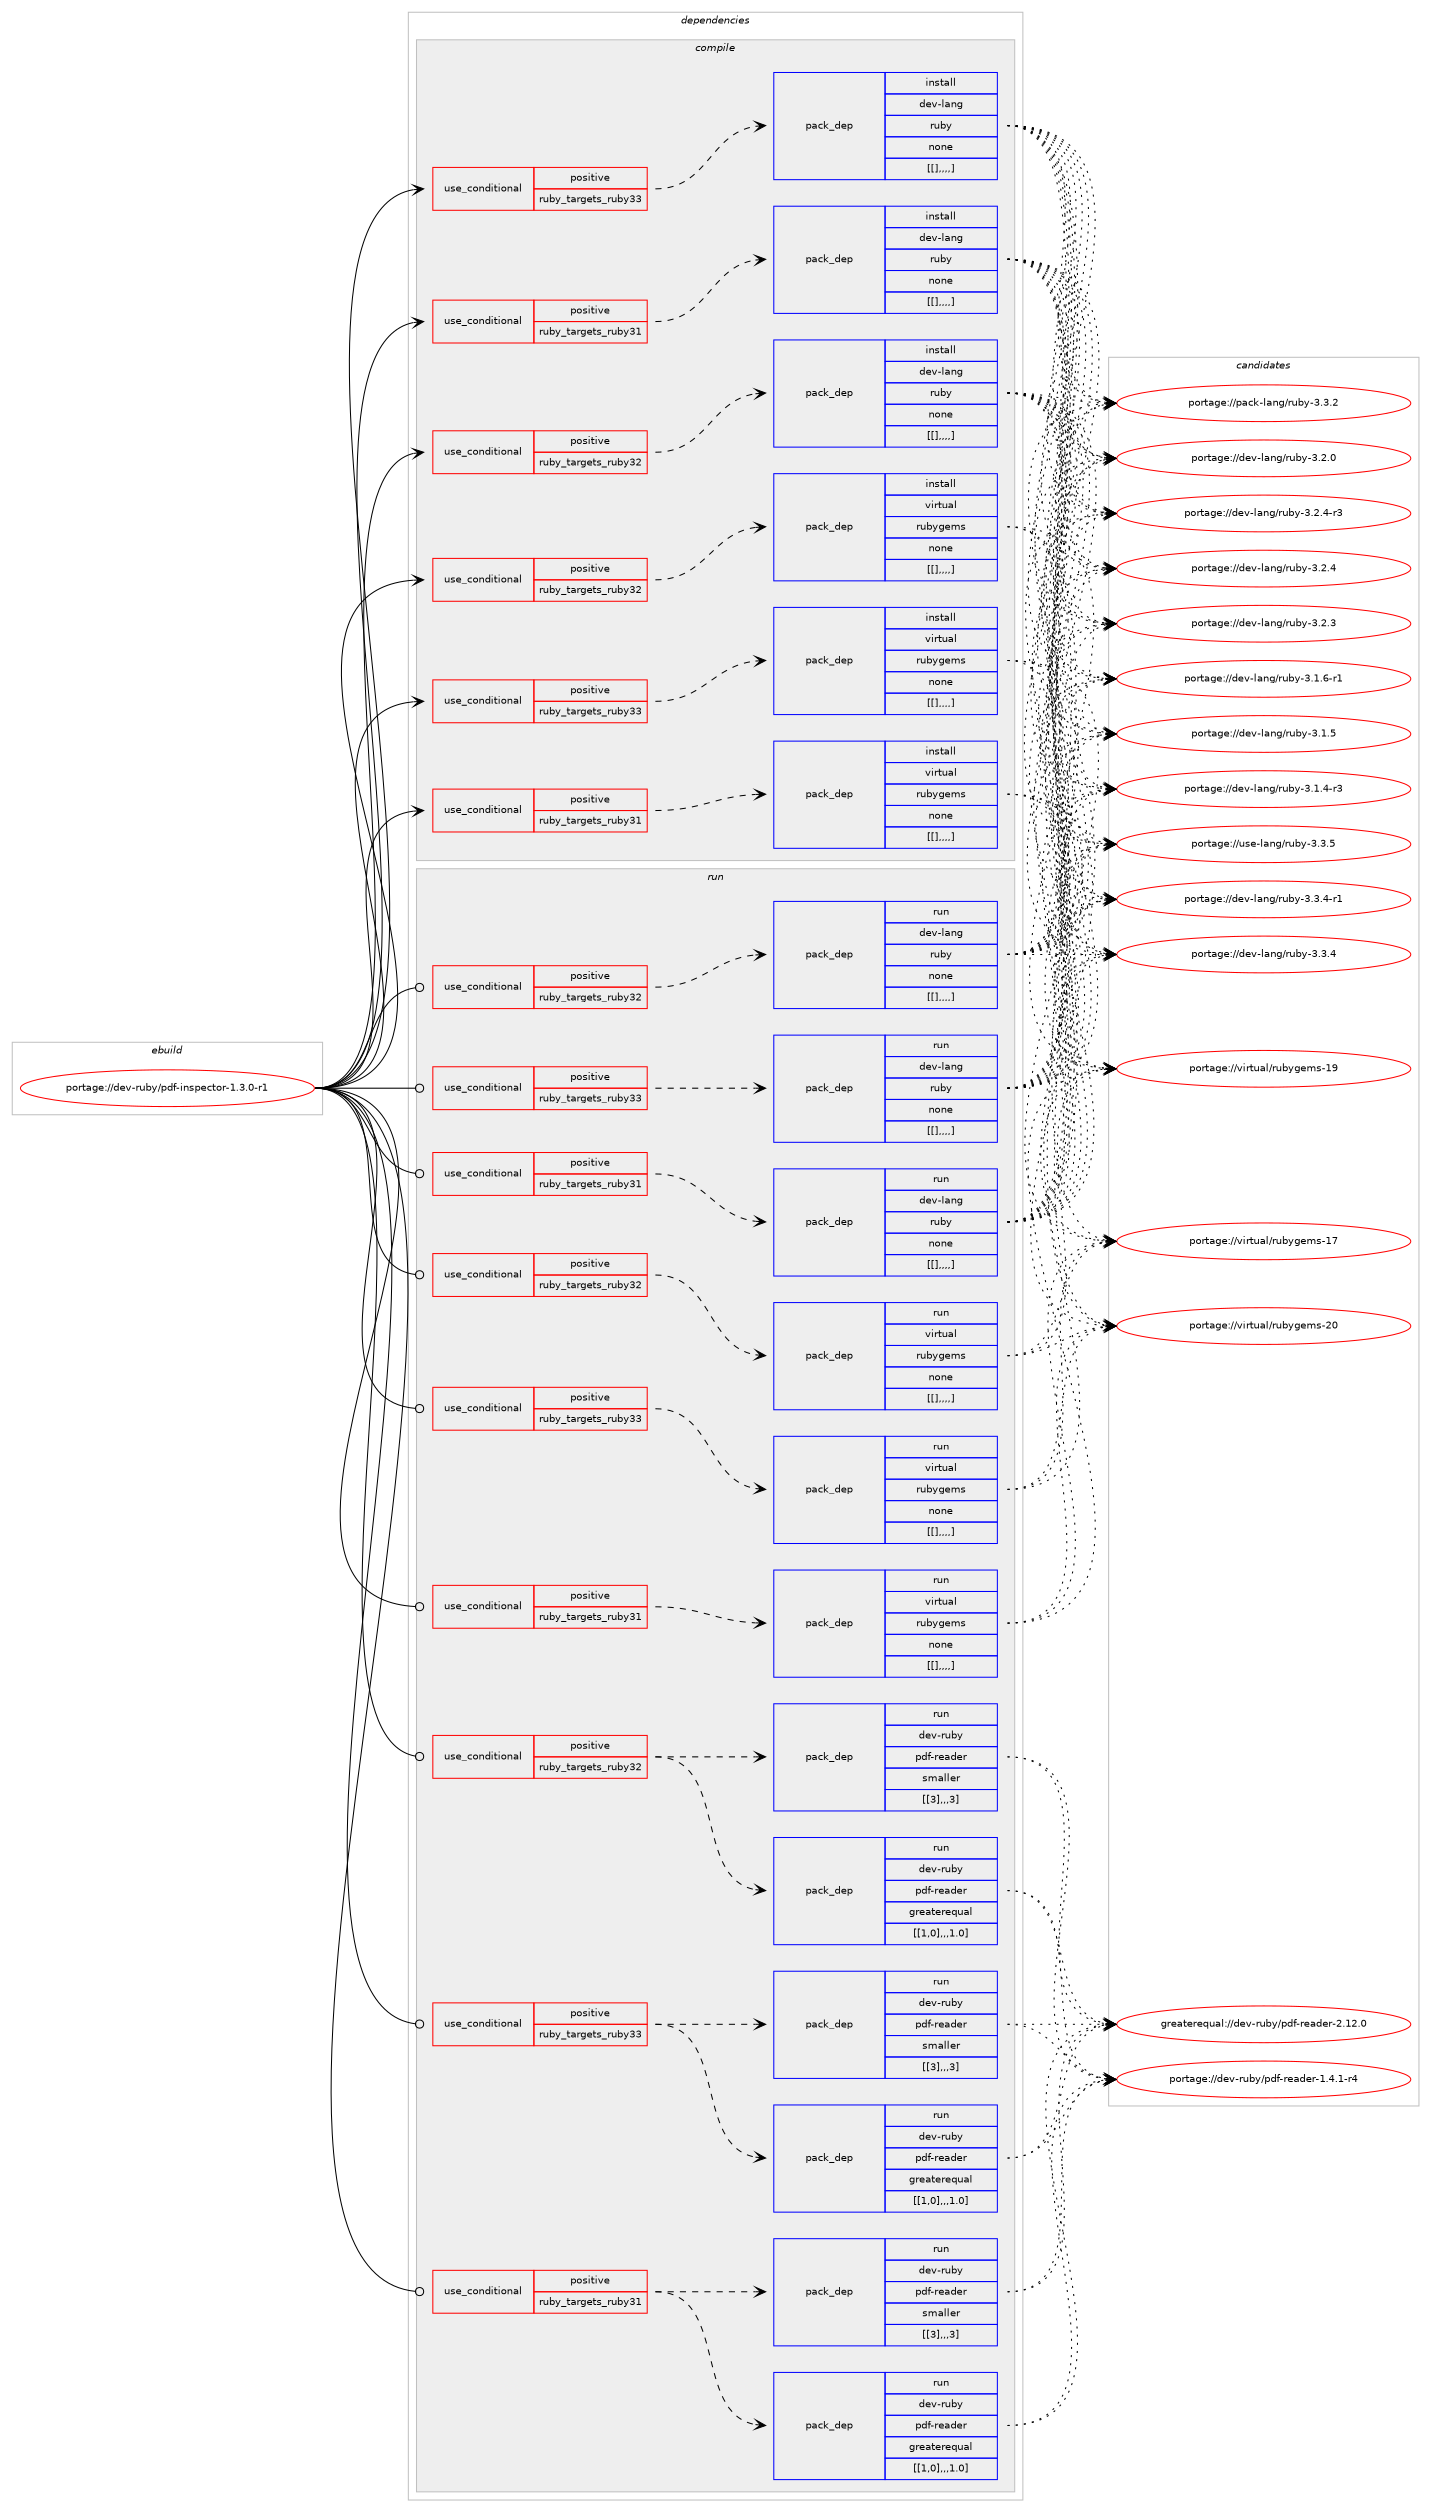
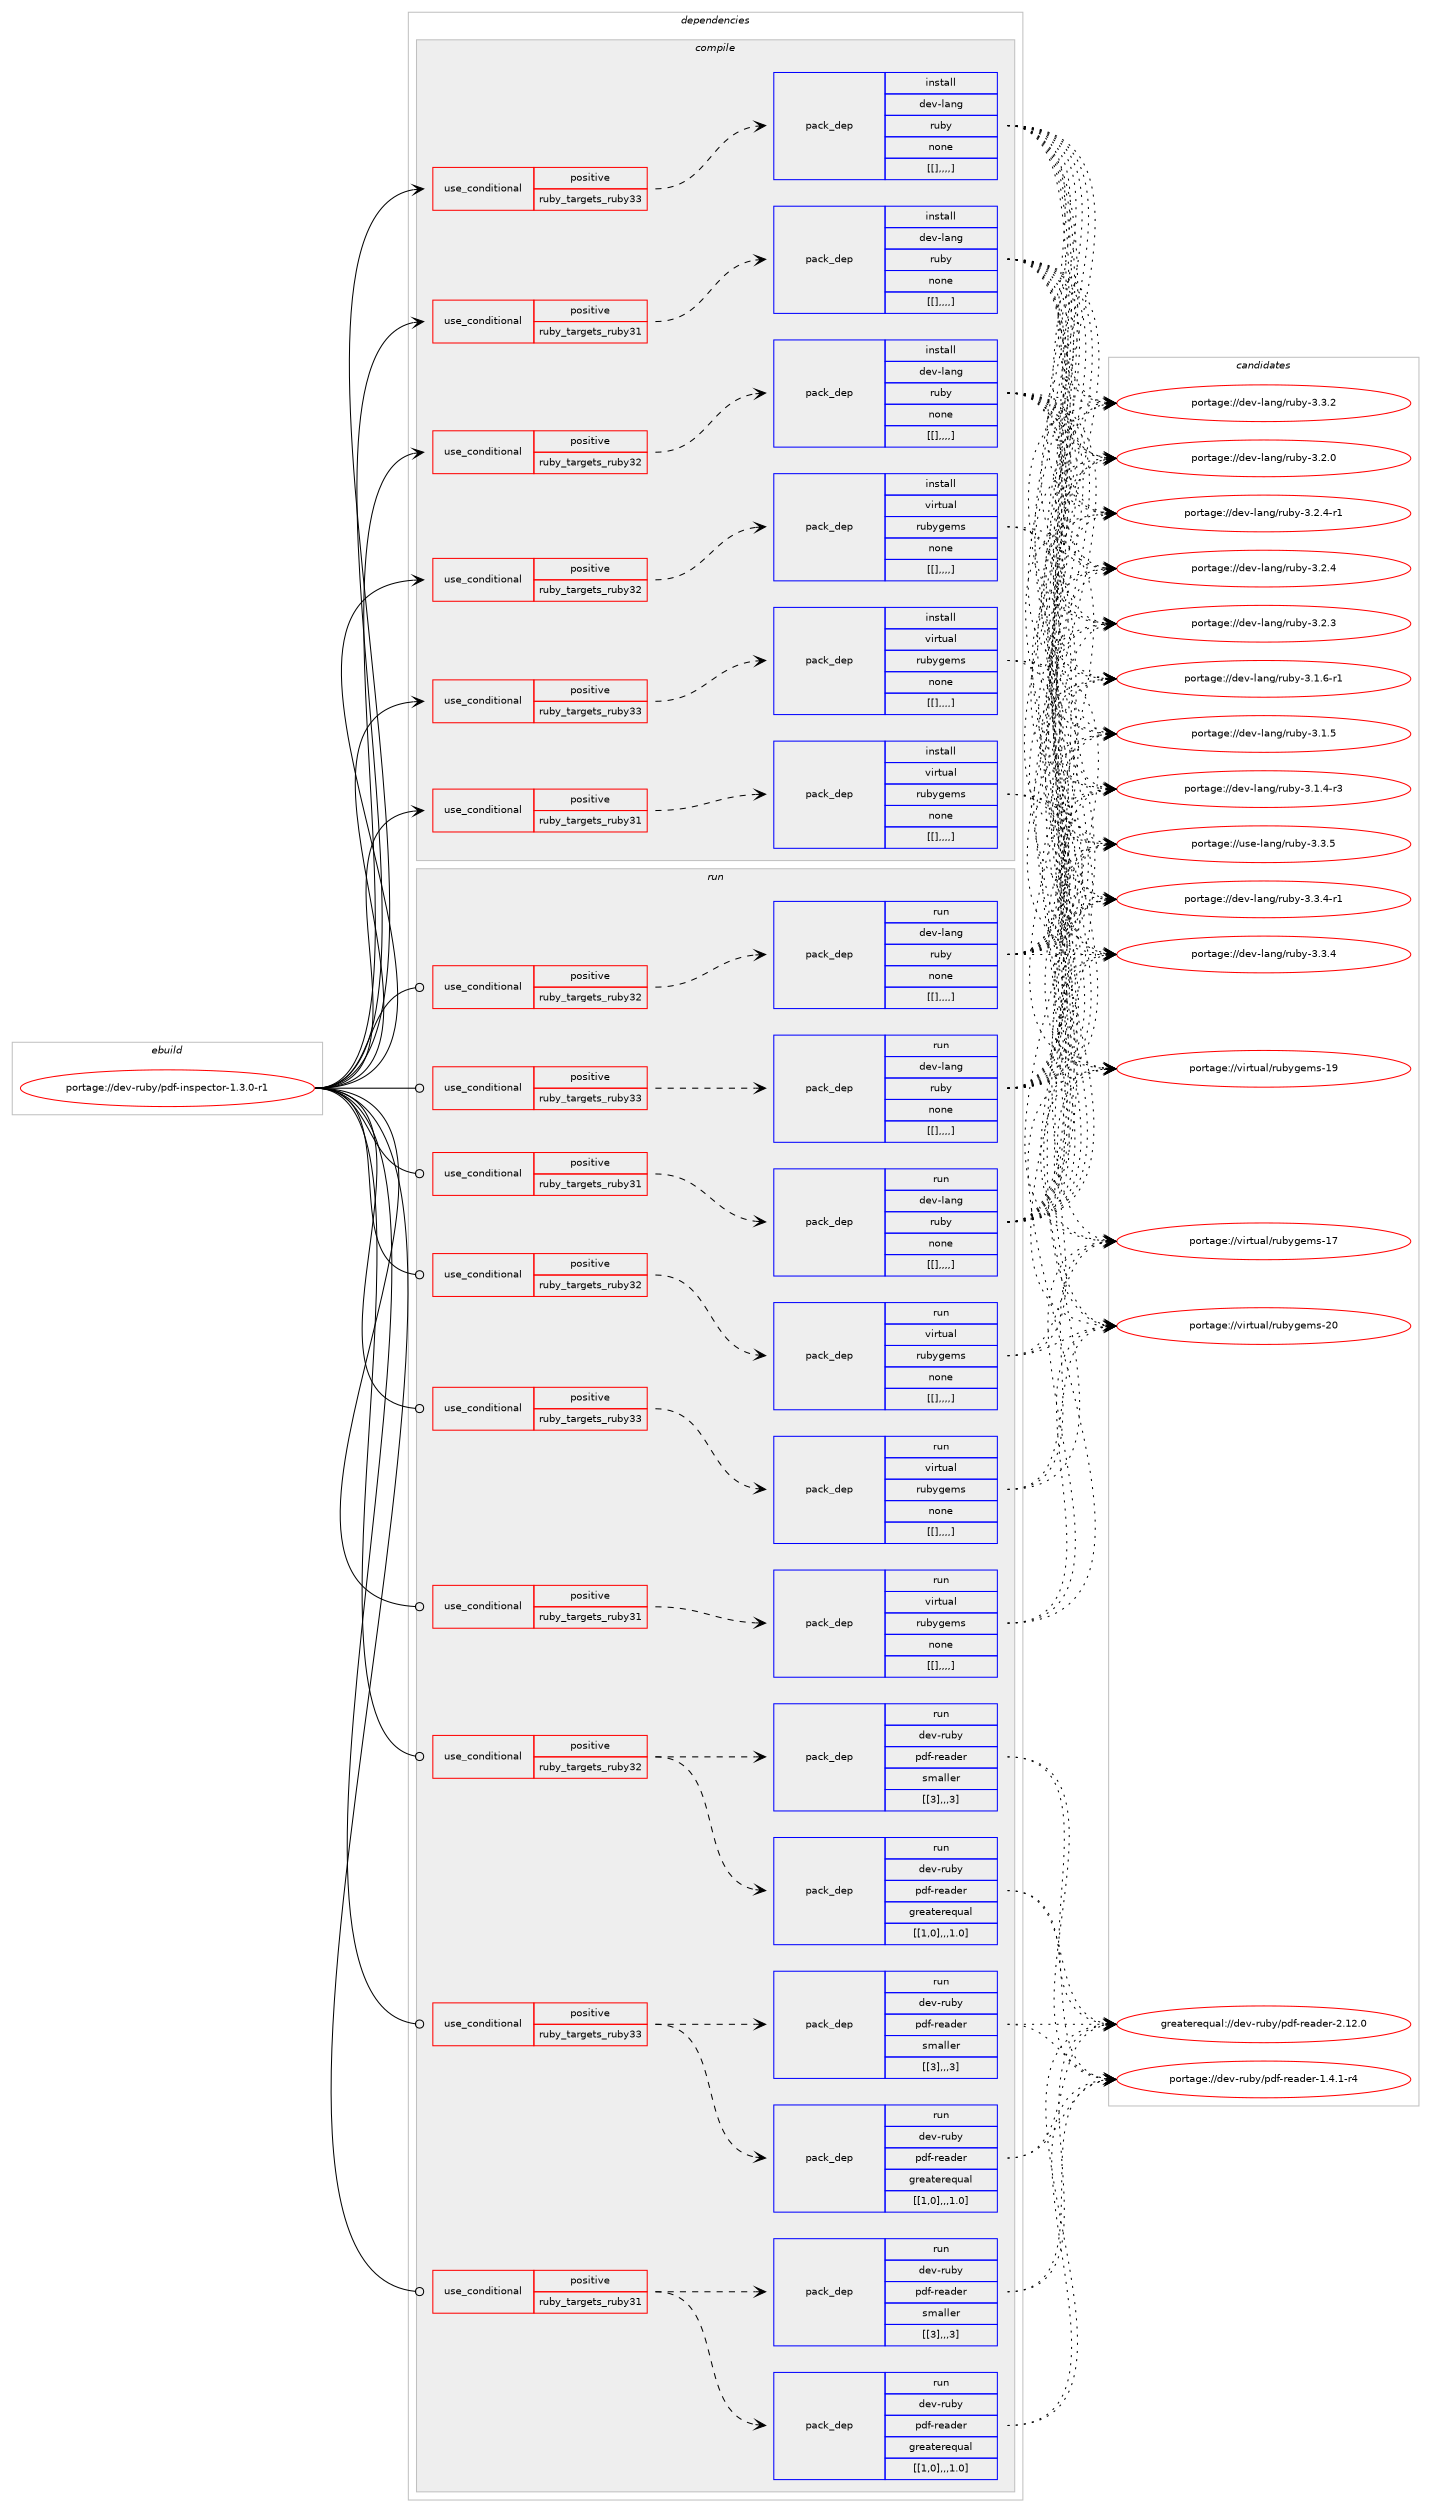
(1264, 403) -> (1264, 403)
(1264, 513) -> (1264, 513)
